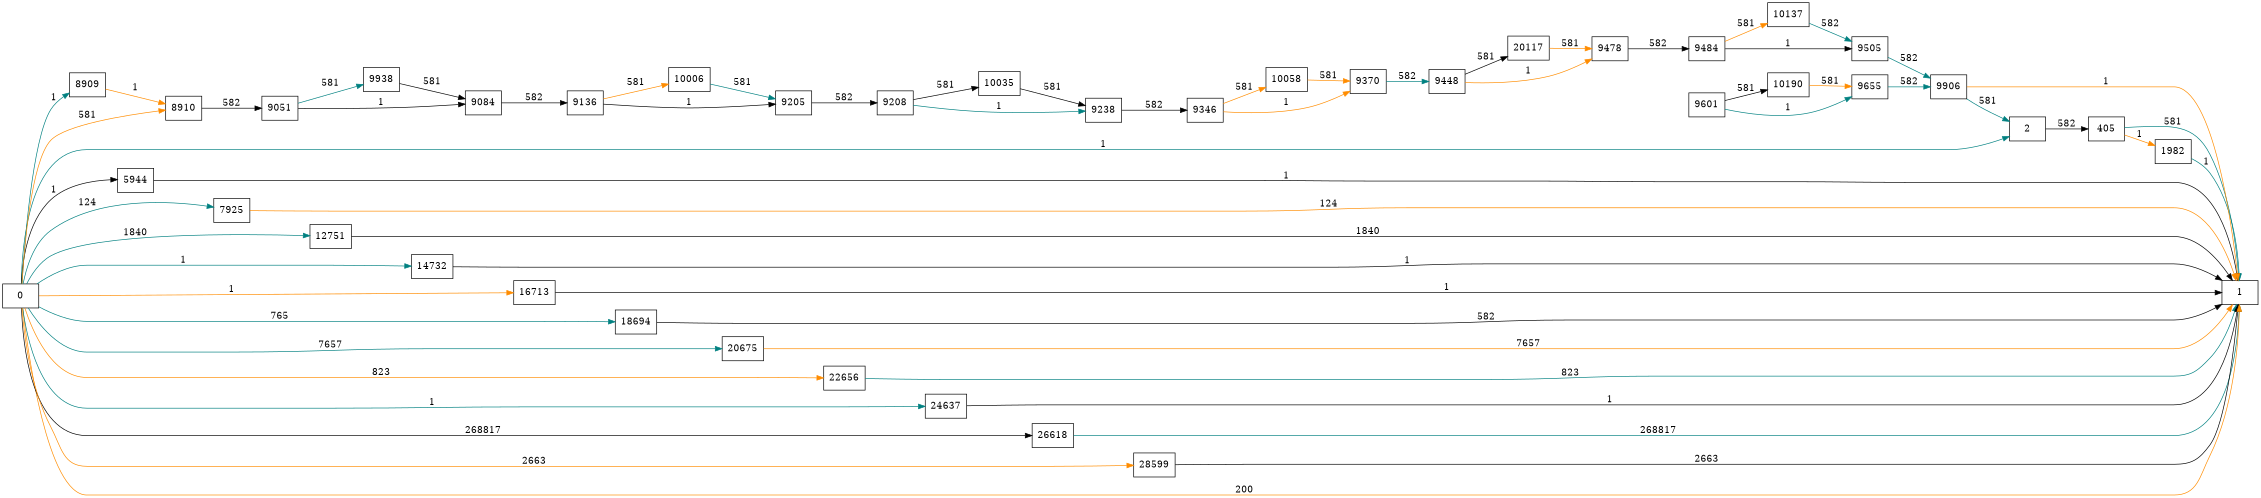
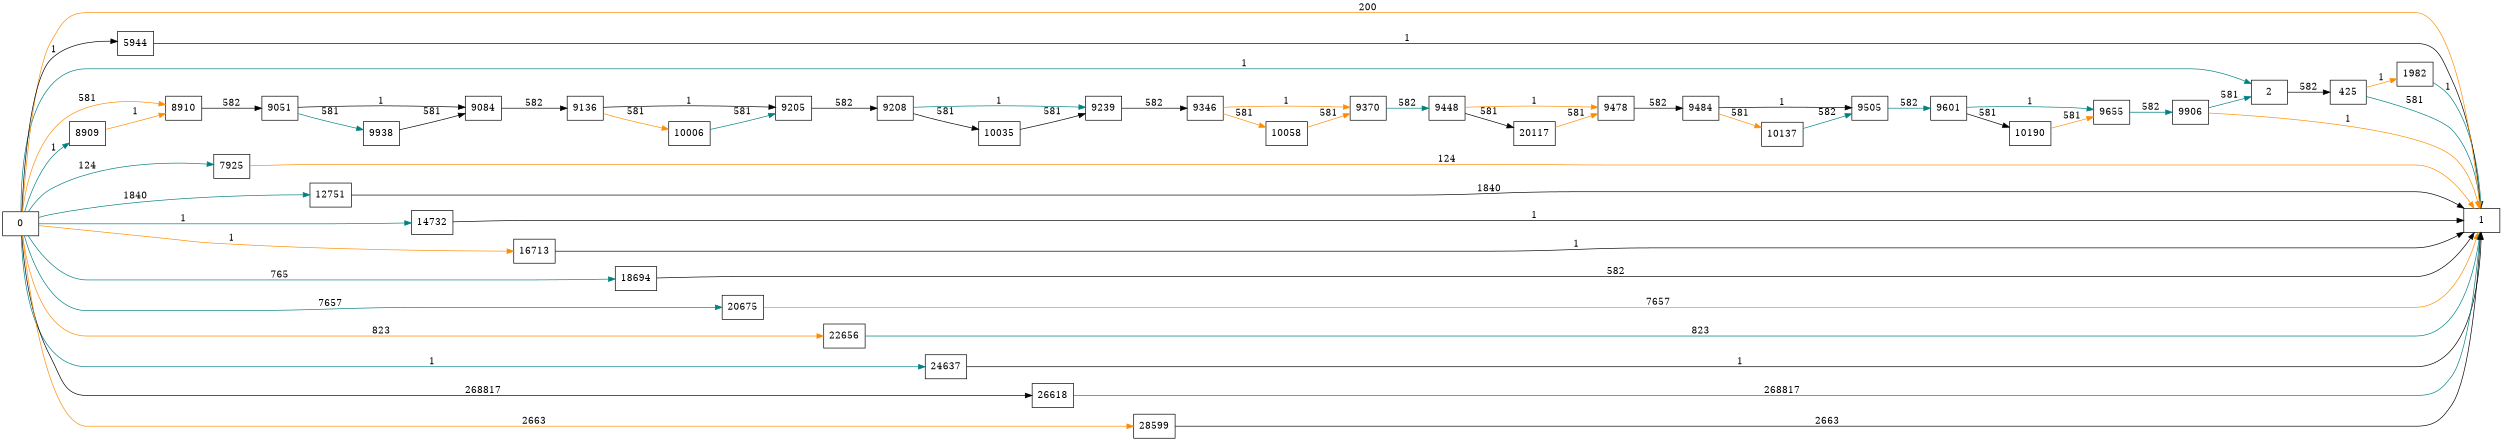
(1906, 66) -> (1906, 108)
(1104, 110) -> (1104, 108)
(2106, 129) -> (2348, 92)
